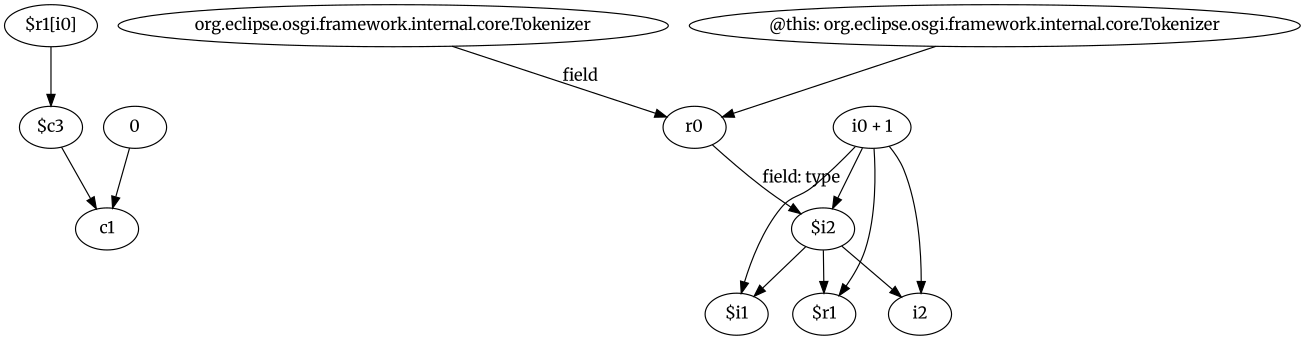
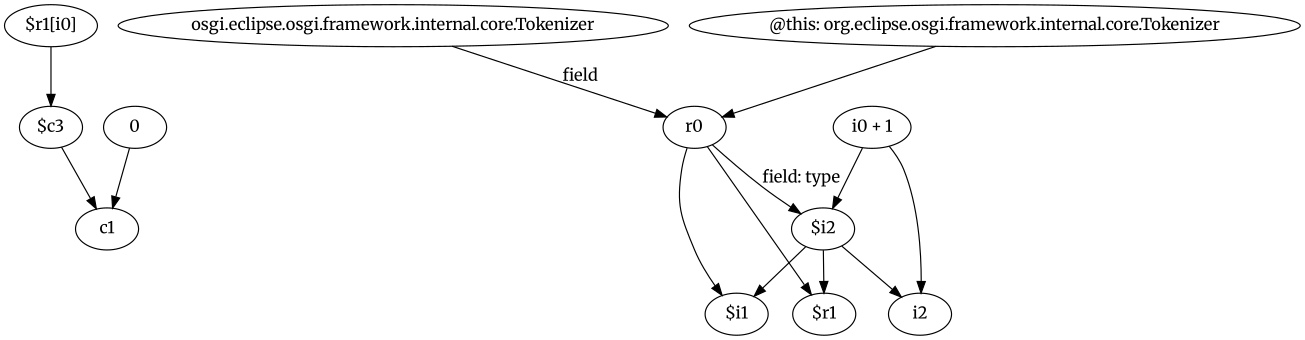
(393, 26) -> (393, 26)
(793, 198) -> (683, 220)
(872, 220) -> (756, 216)
